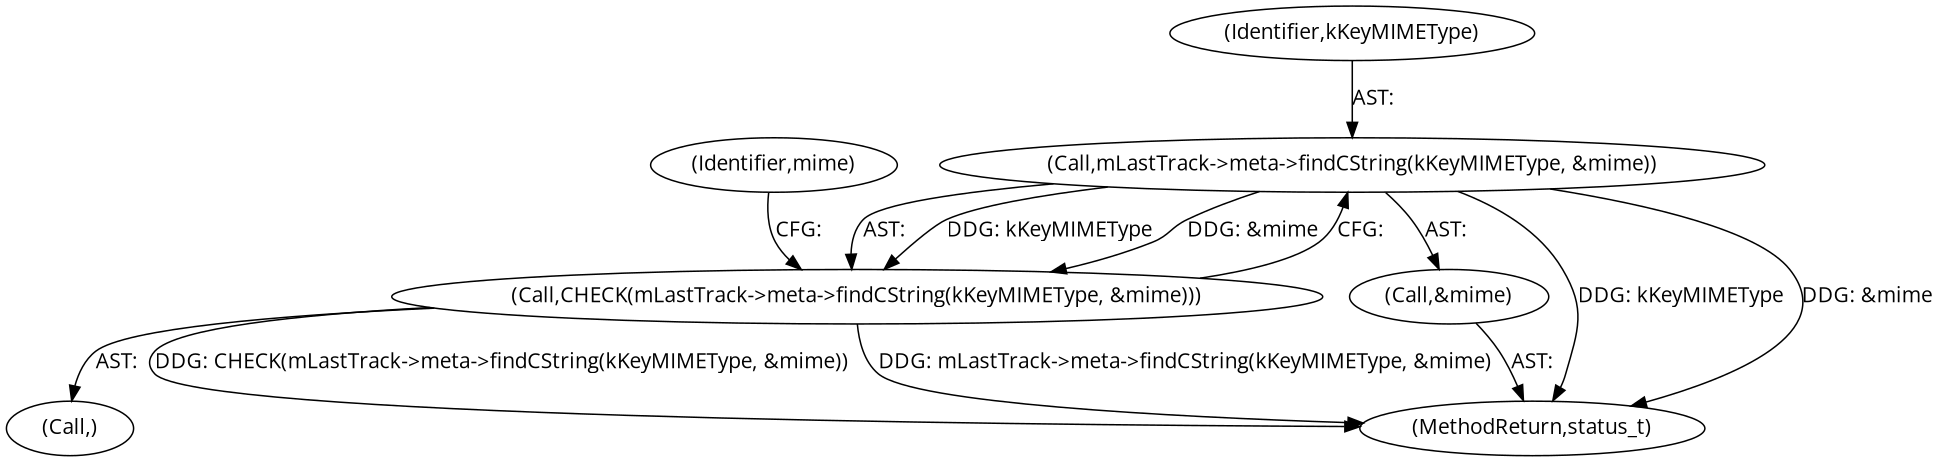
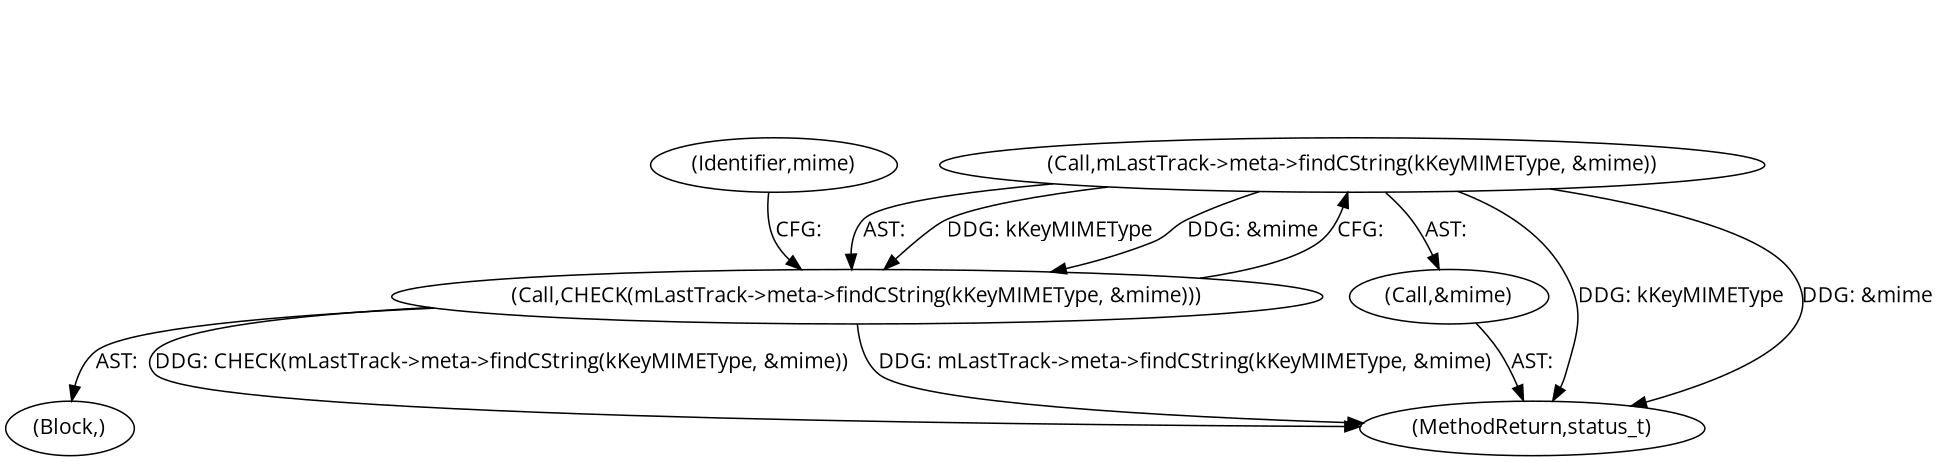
(1352, 33) -> none
(70, 428) -> (70, 428)
